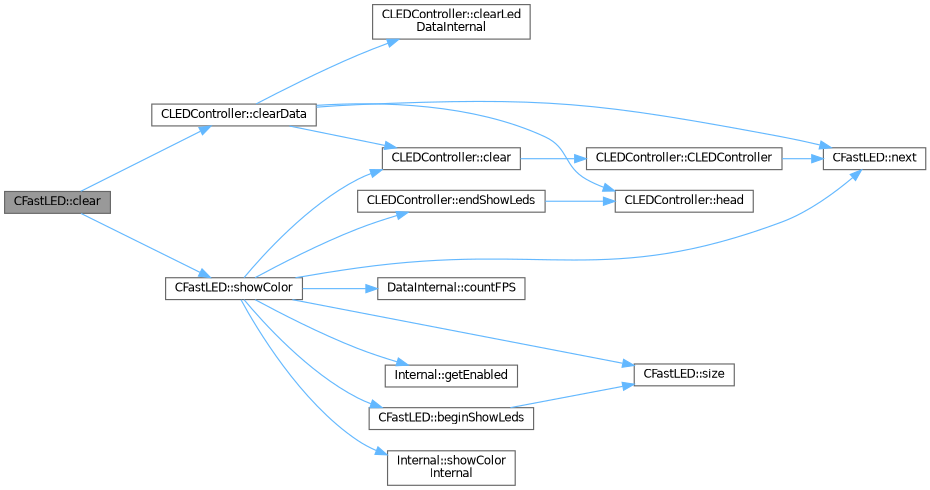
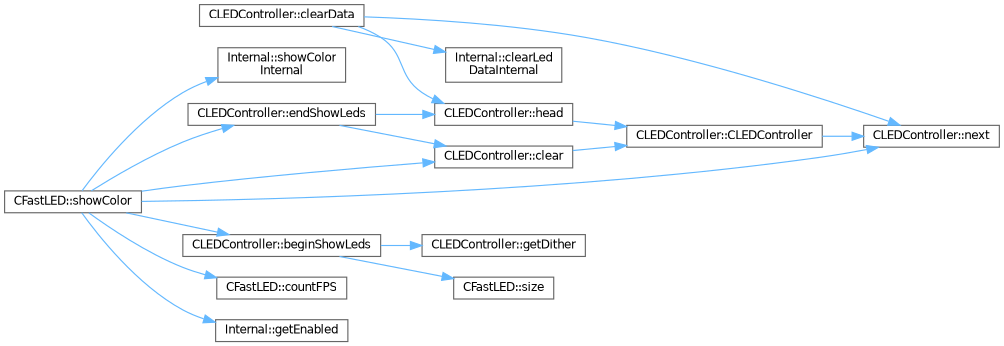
(451, 22) -> (504, 65)
none -> (594, 123)
(337, 136) -> (387, 135)
(875, 159) -> (931, 136)
(57, 202) -> none
none -> (504, 246)
(451, 289) -> (282, 288)
(457, 331) -> none
(451, 419) -> (282, 246)
